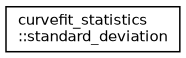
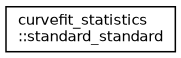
(93, 29) -> (91, 29)
